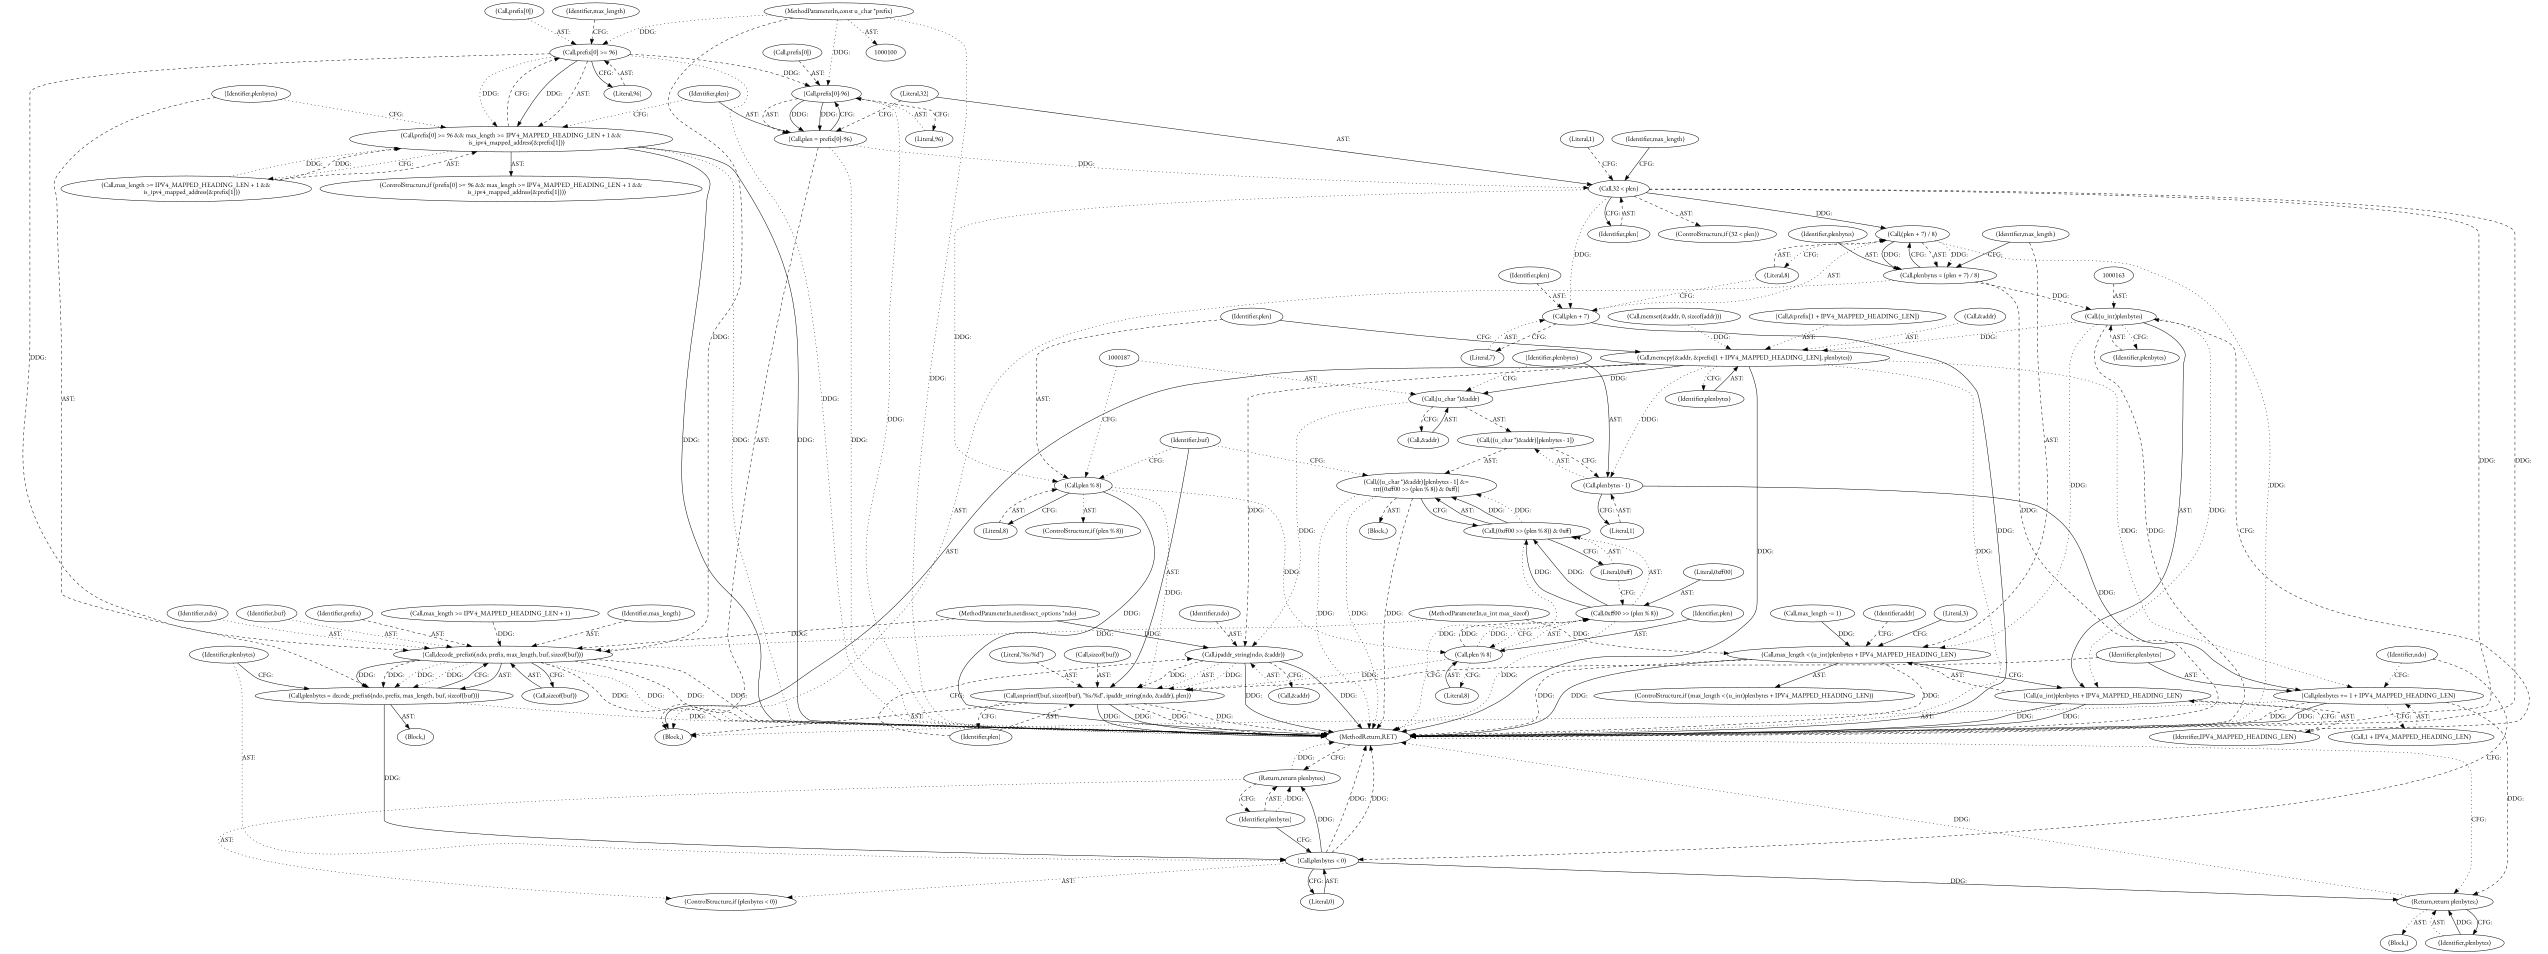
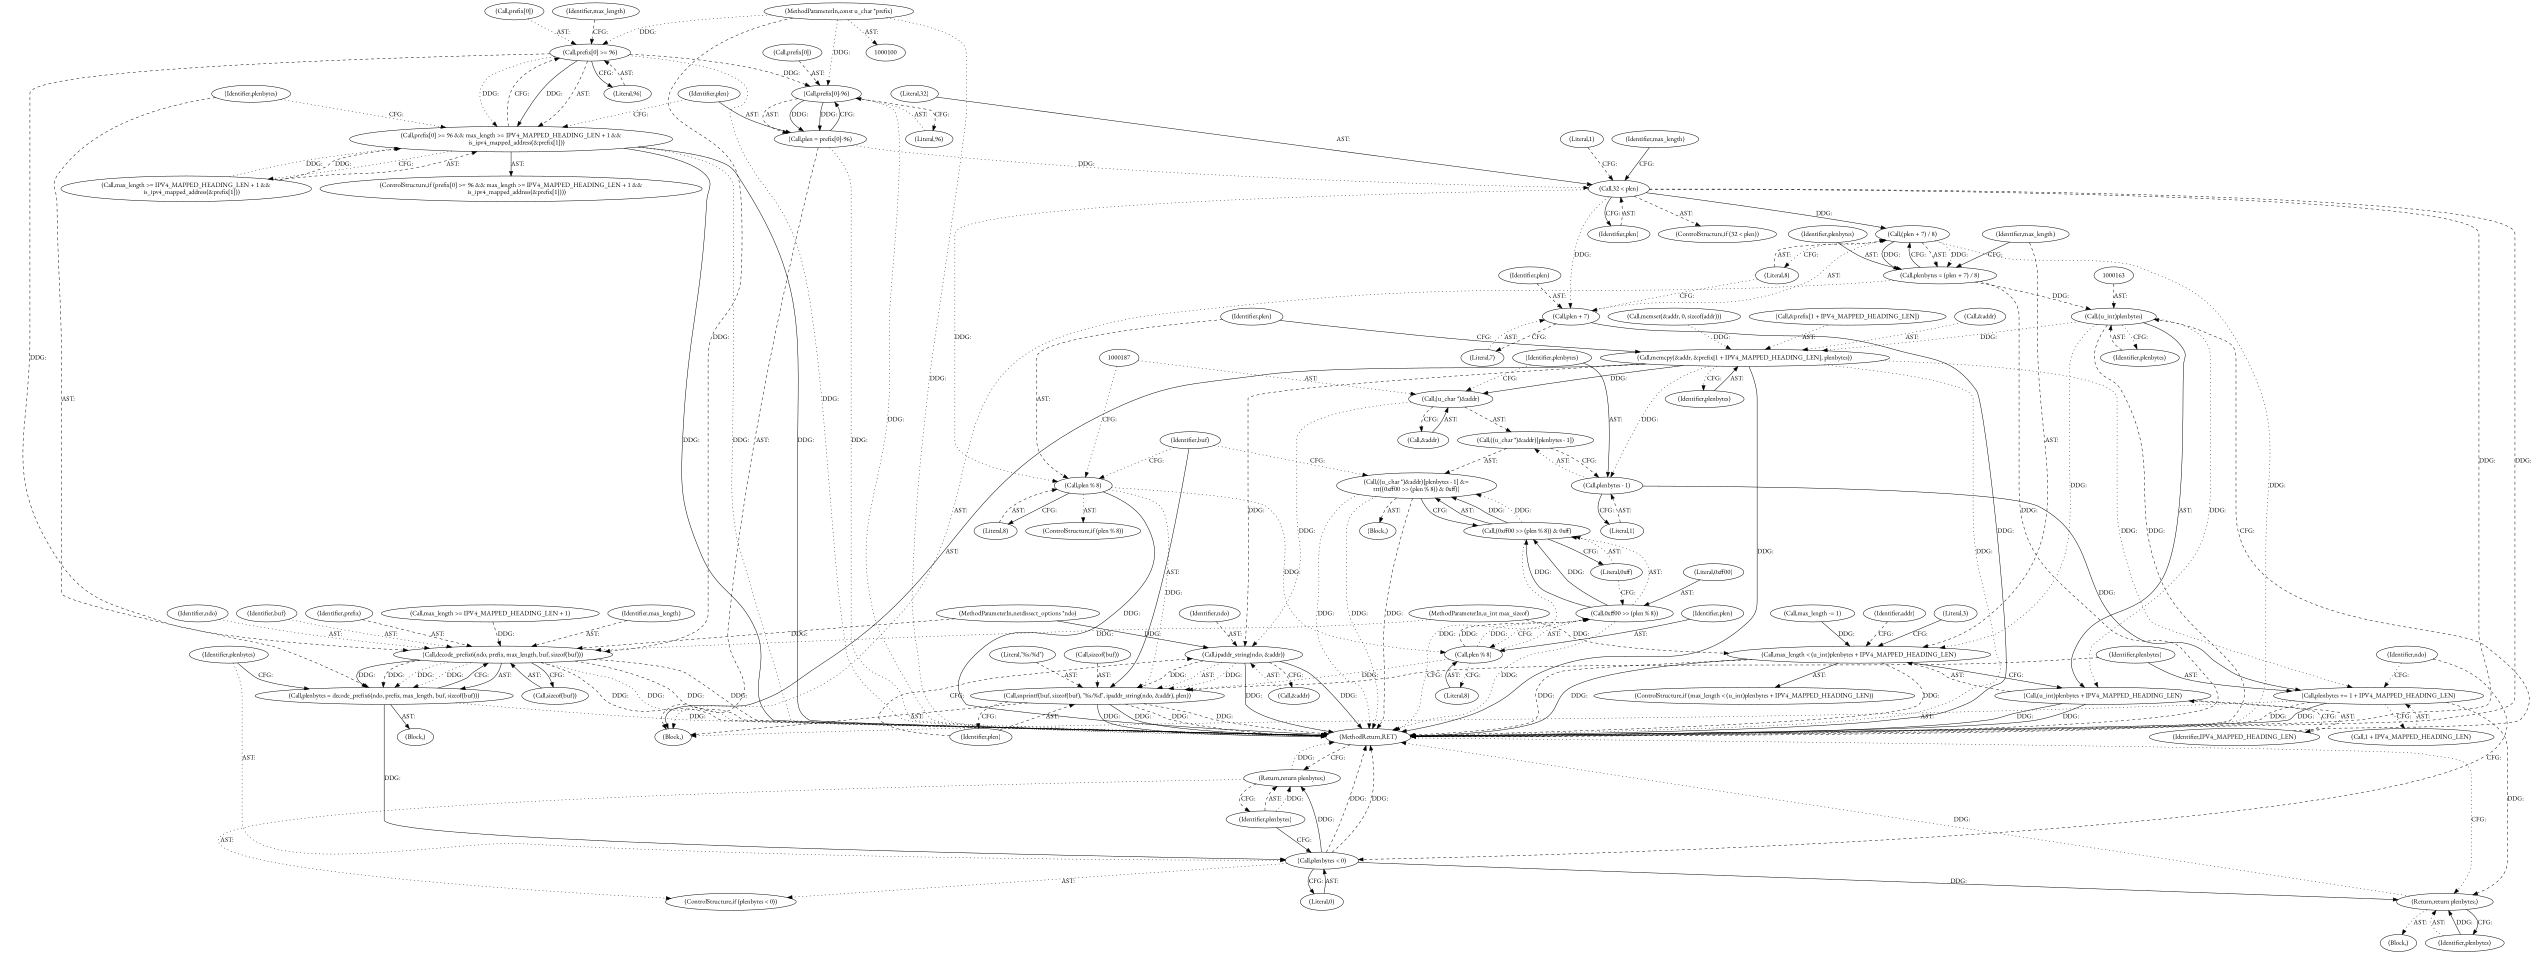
(871, 115) -> none
